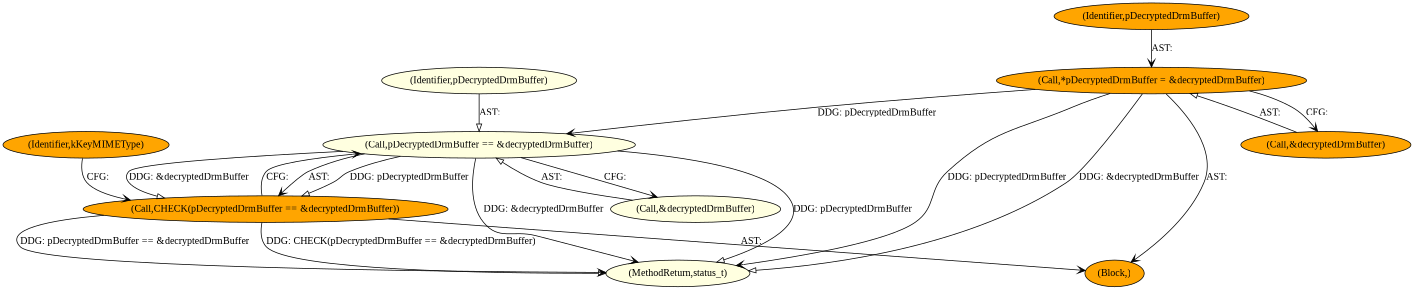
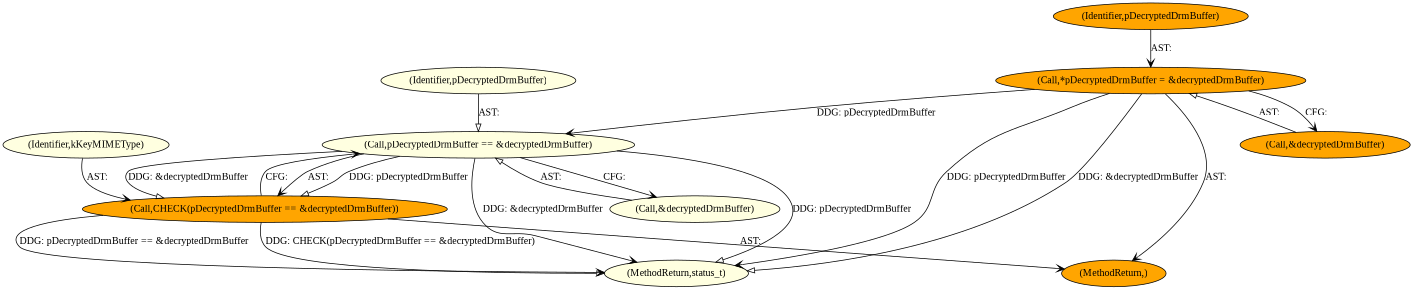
(86, 145) -> (86, 145)
(99, 177) -> (99, 177)
(1115, 273) -> (1114, 273)
